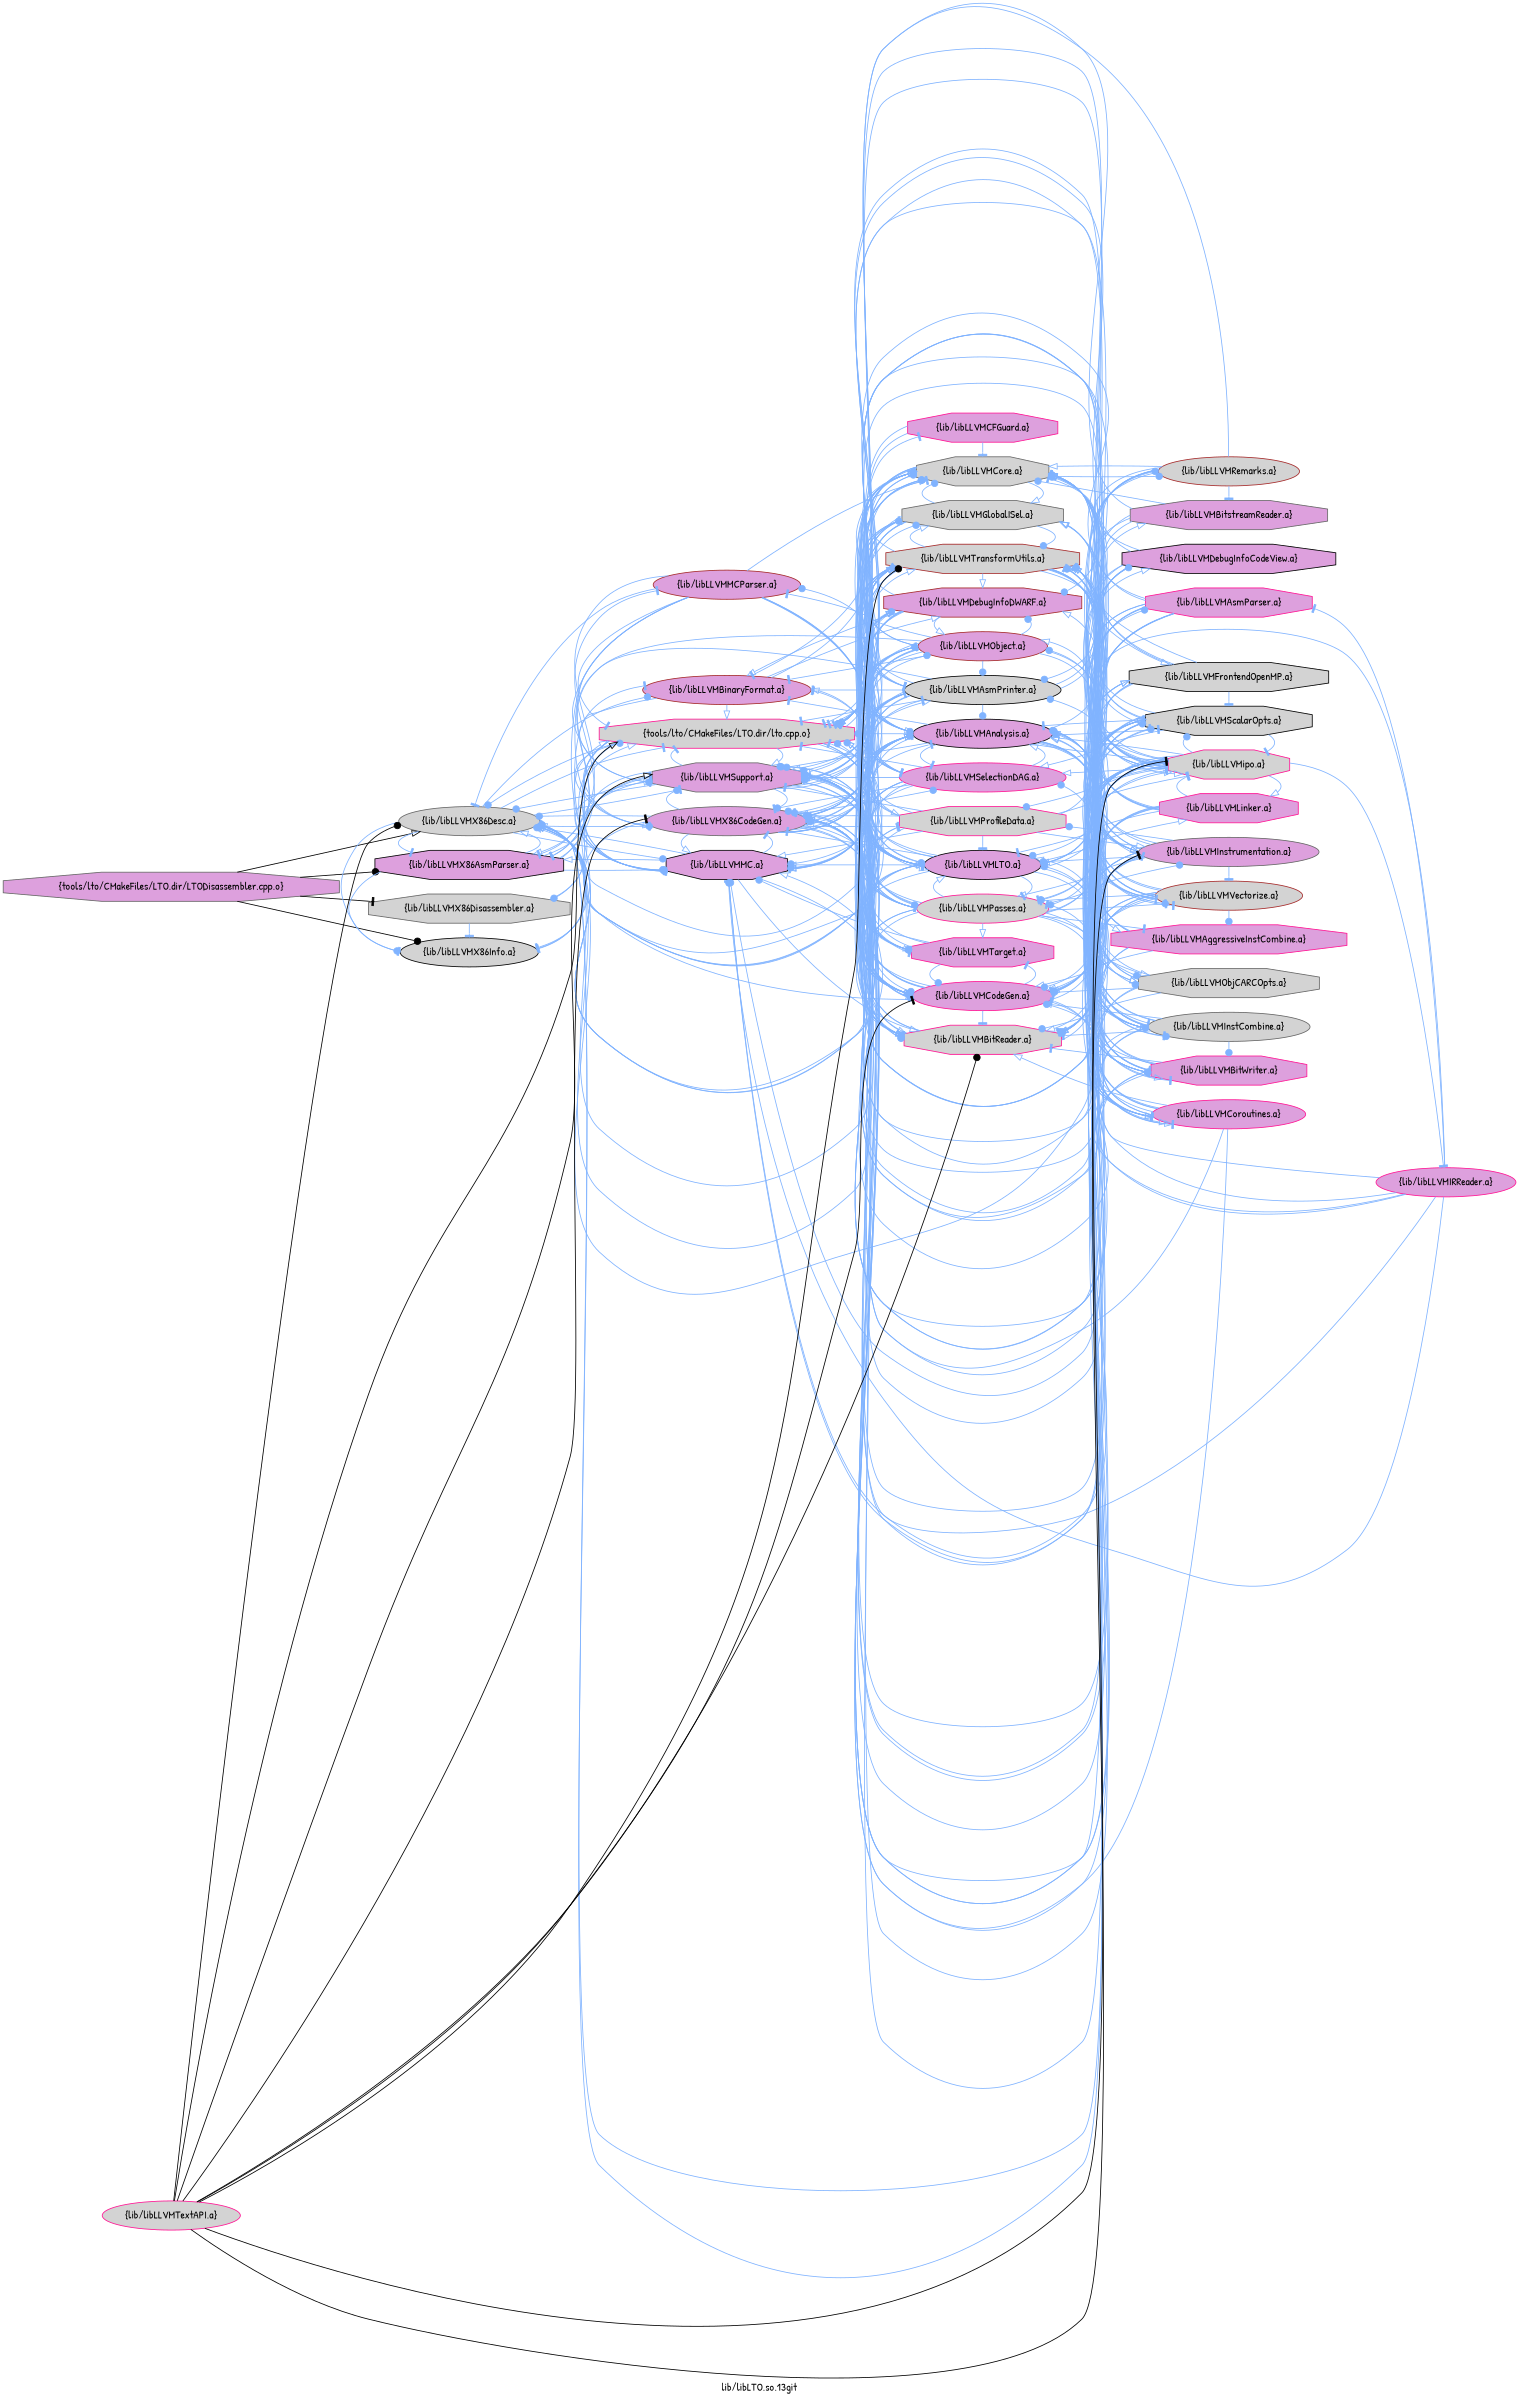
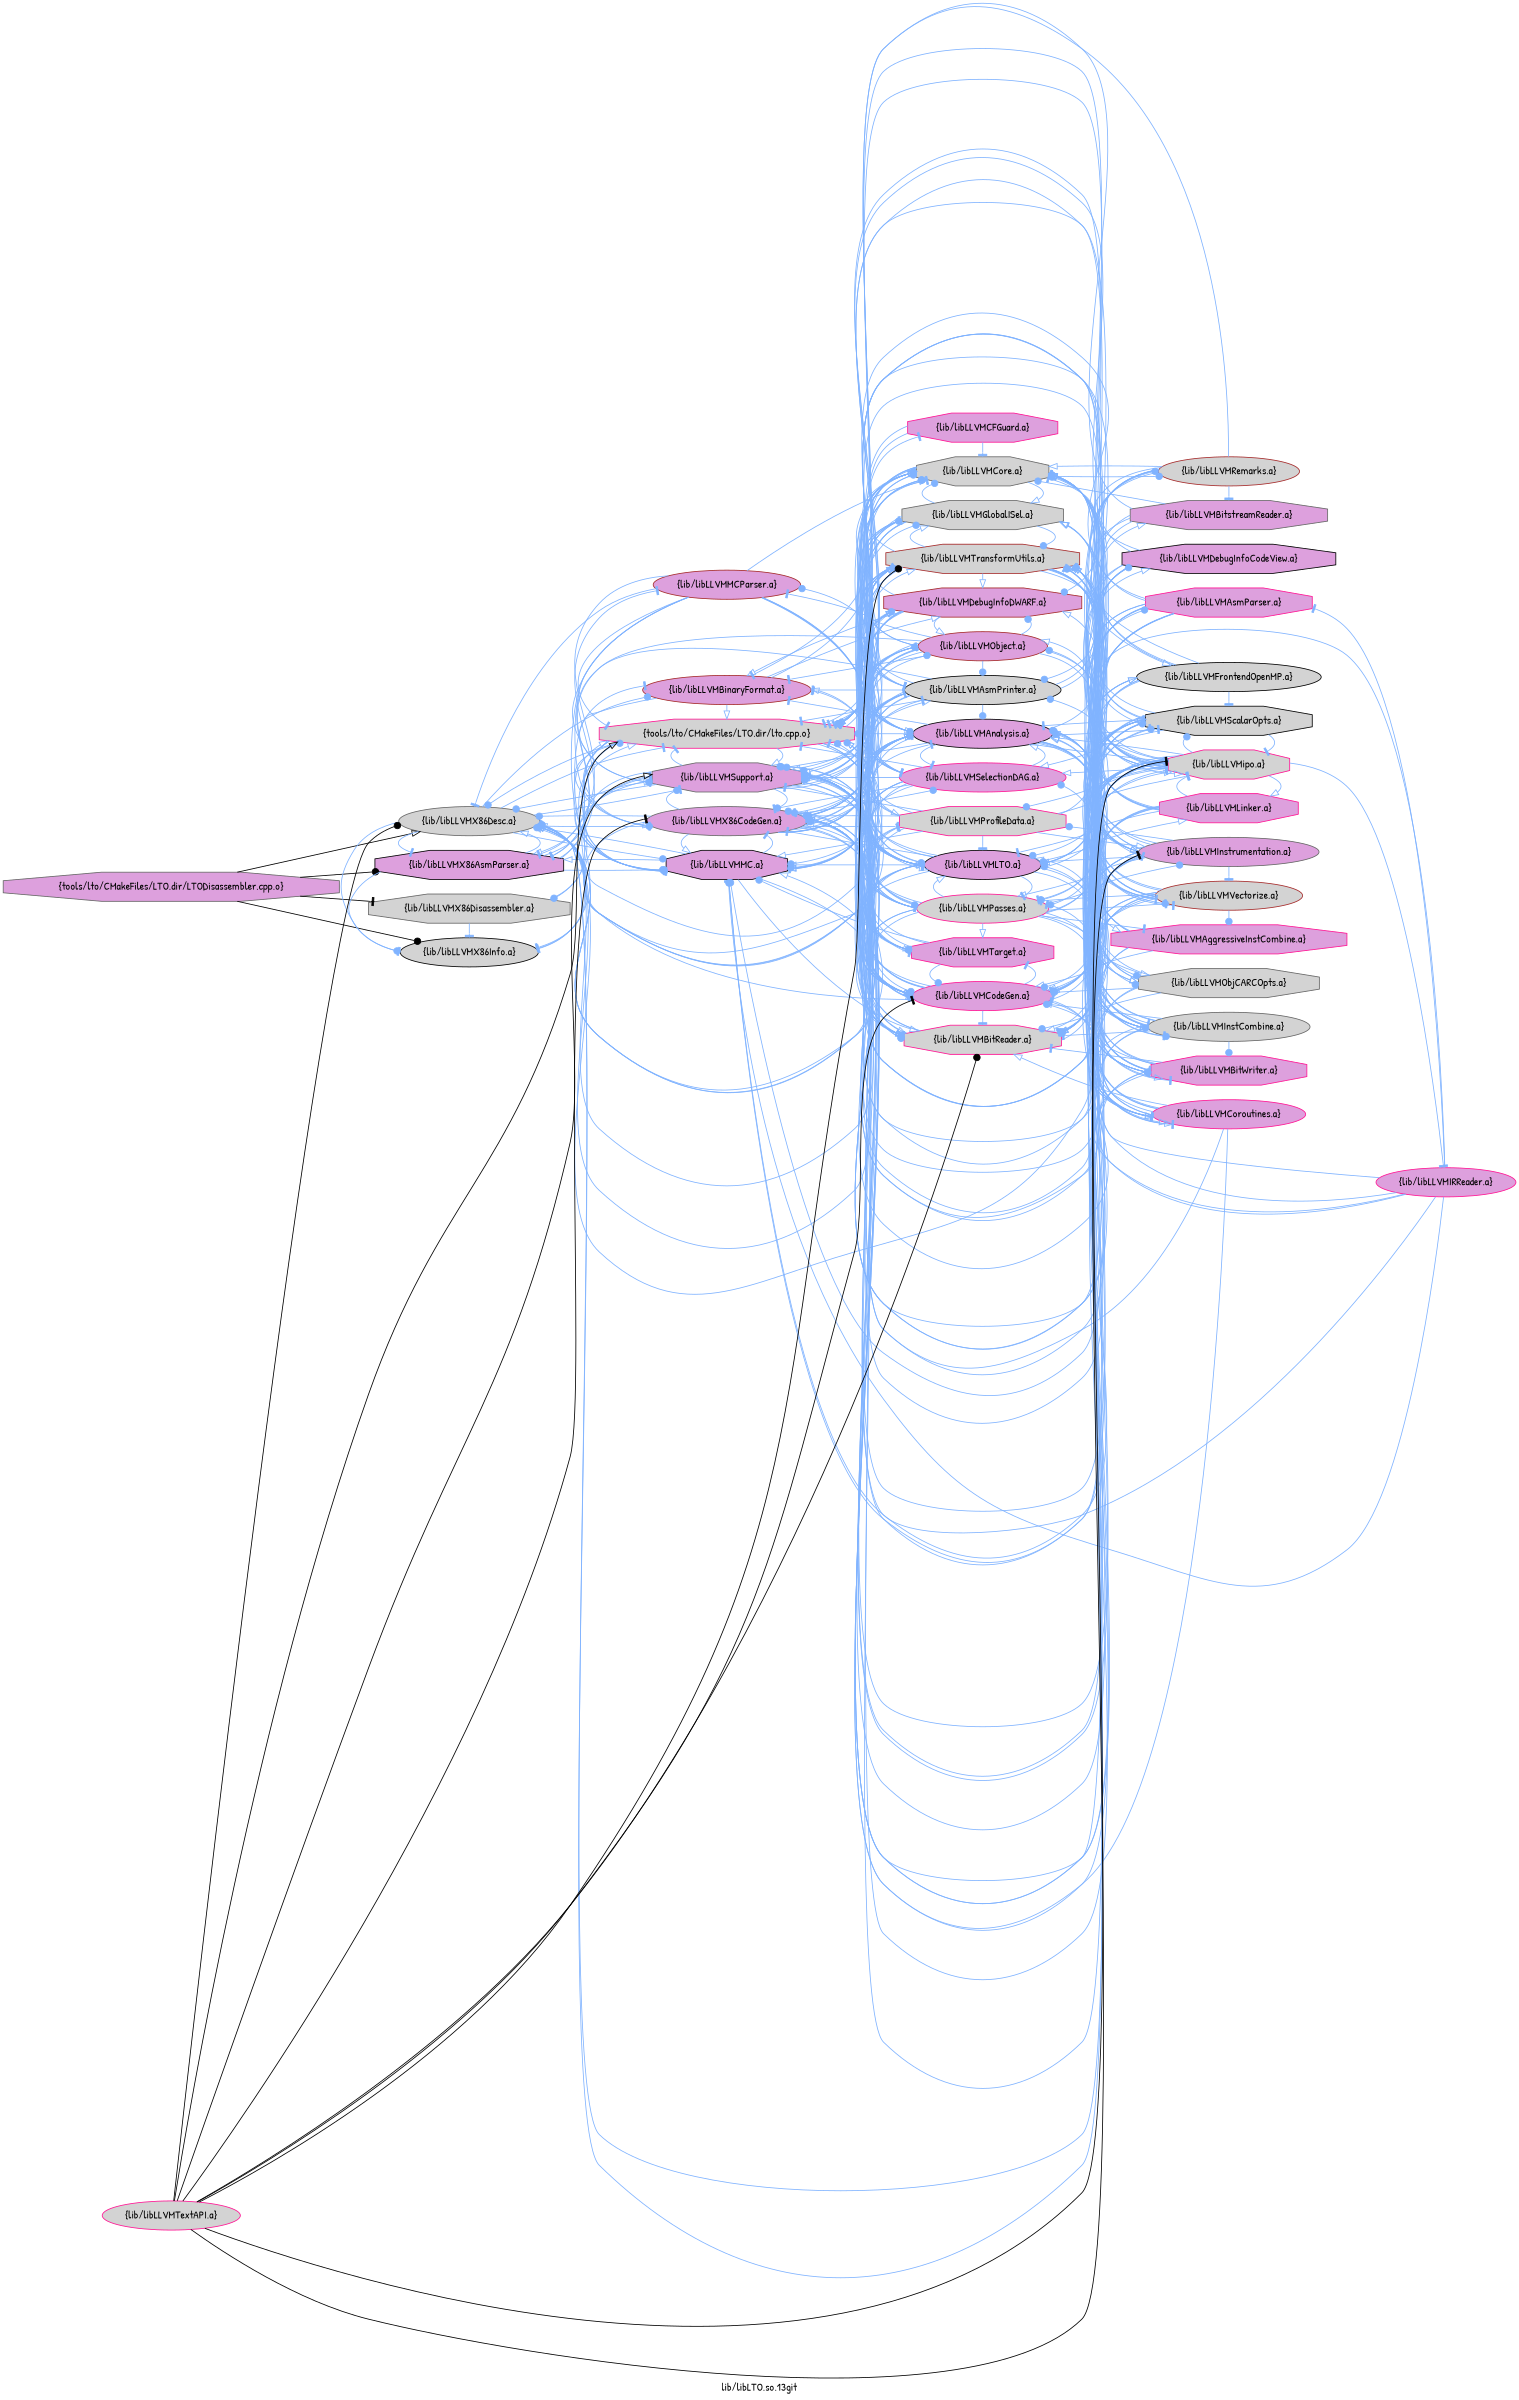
(1229, 677) -> (1229, 677)
none -> (859, 913)
